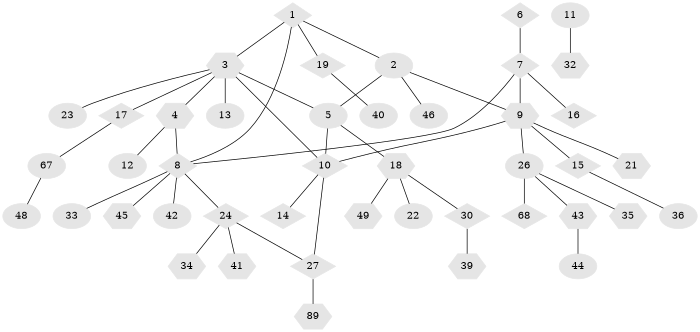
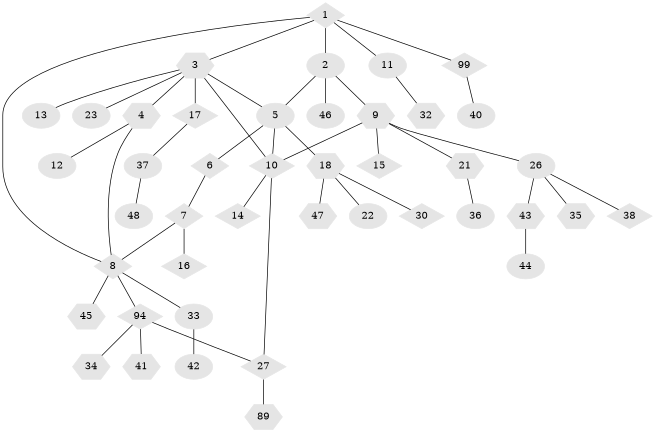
none -> (355, 39)
(323, 66) -> (464, 66)
(520, 91) -> none
none -> (241, 142)
(47, 166) -> (143, 166)
(626, 190) -> (470, 191)
(175, 191) -> (194, 344)
(226, 216) -> (140, 317)
(363, 216) -> (318, 216)
(524, 216) -> (630, 216)
(467, 266) -> none
